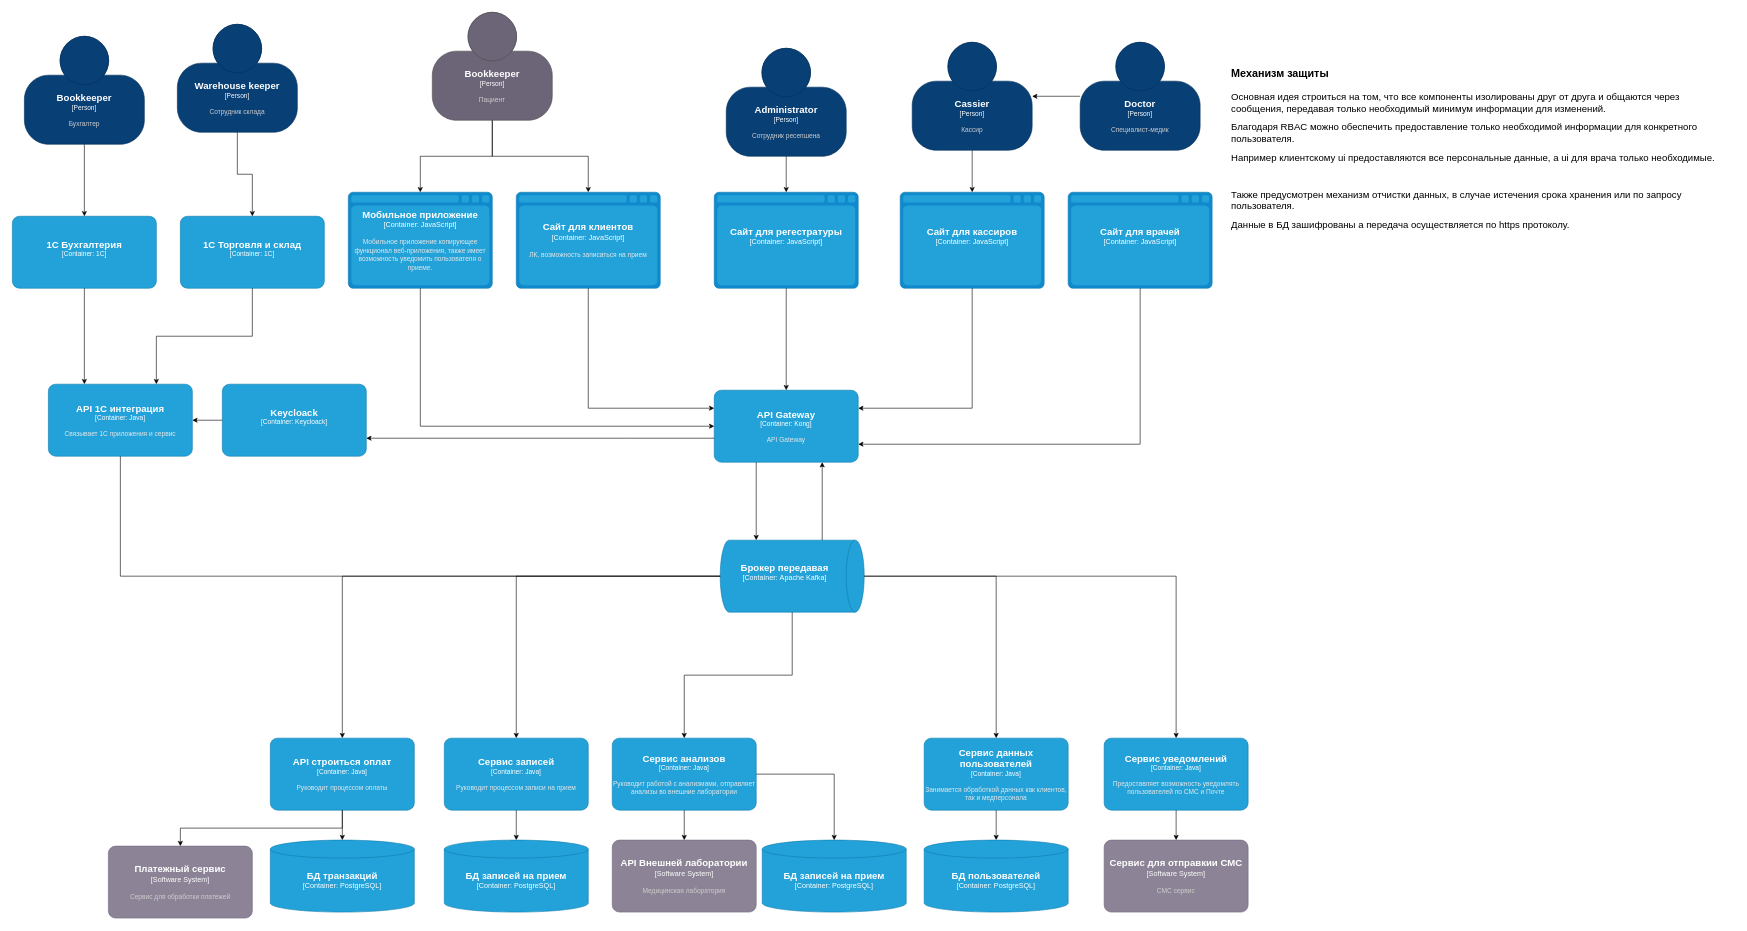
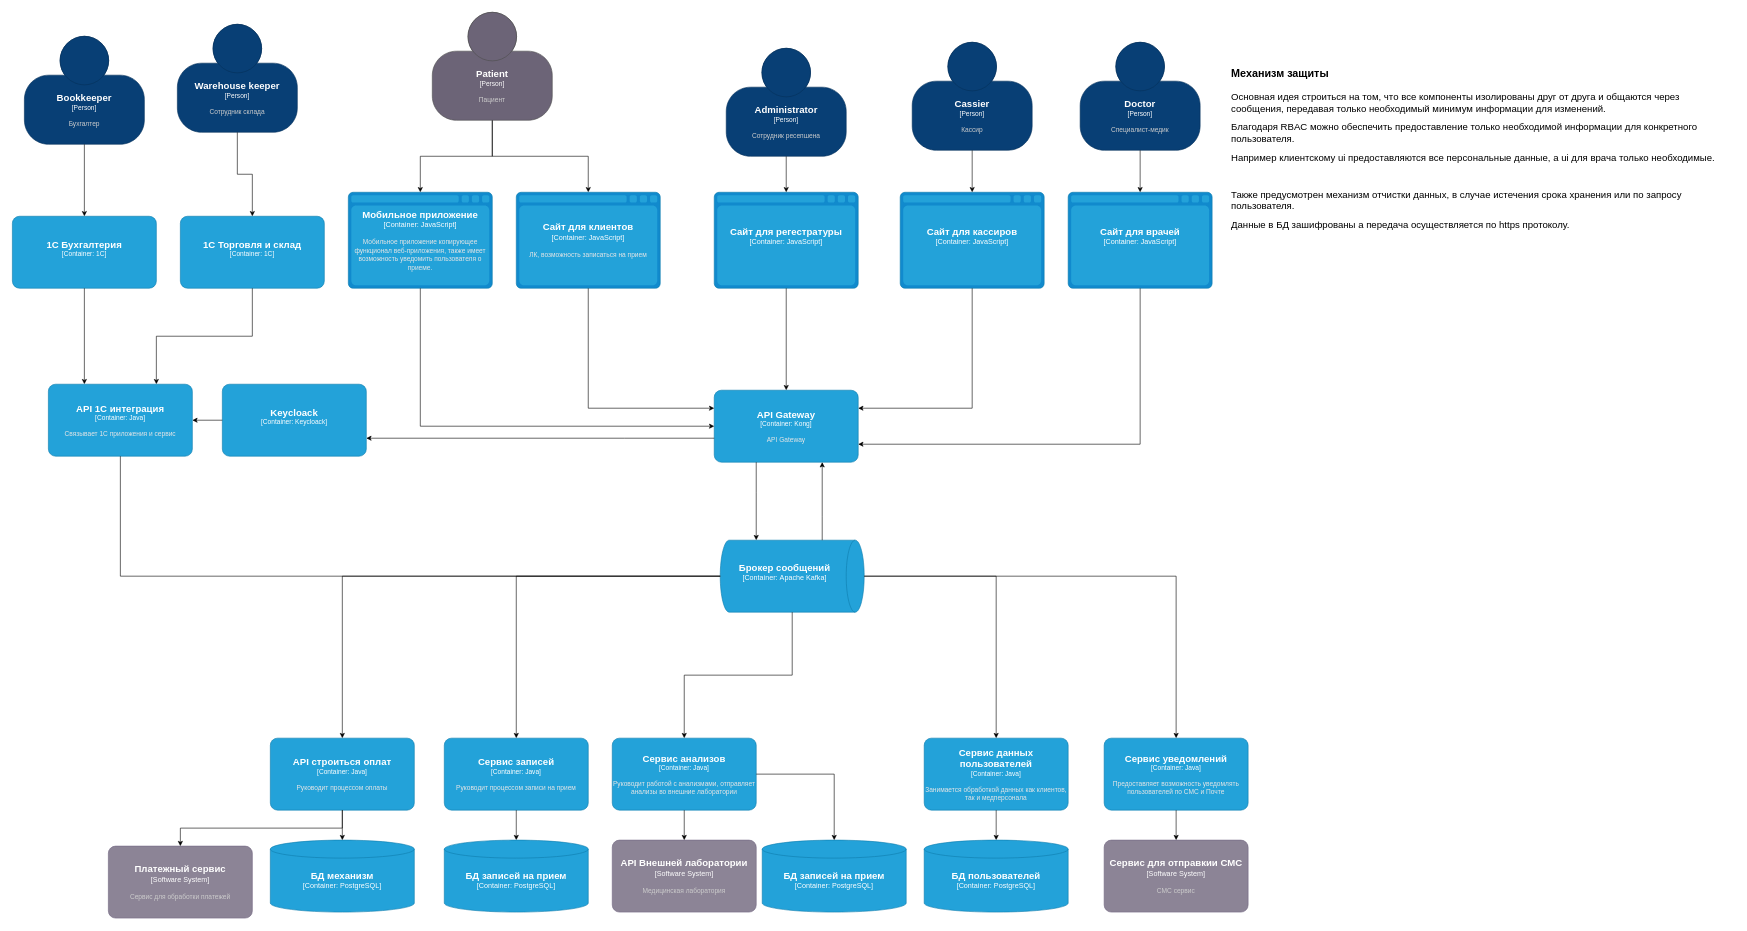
(492, 86) -> (492, 86)
(1037, 96) -> (1140, 186)
(785, 576) -> (785, 576)
(342, 884) -> (342, 884)
